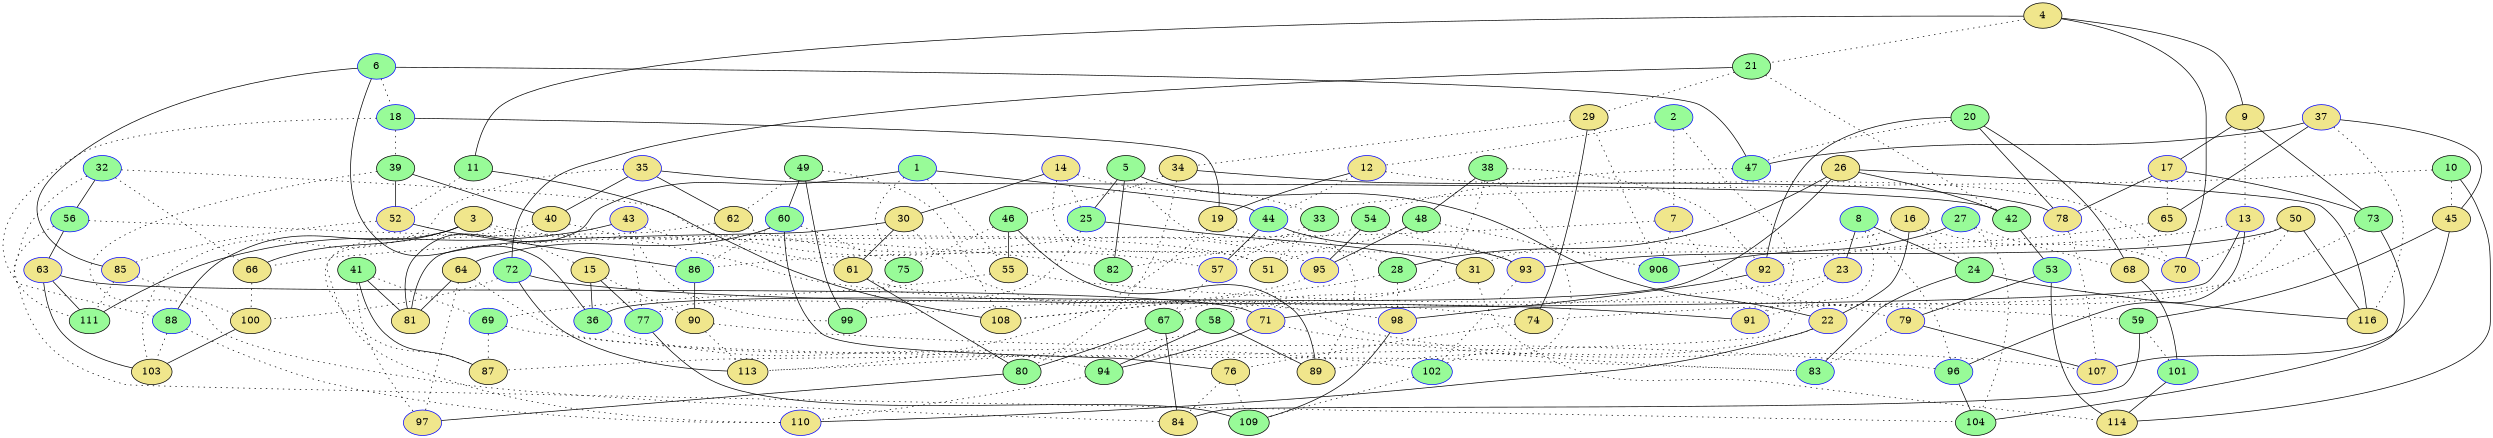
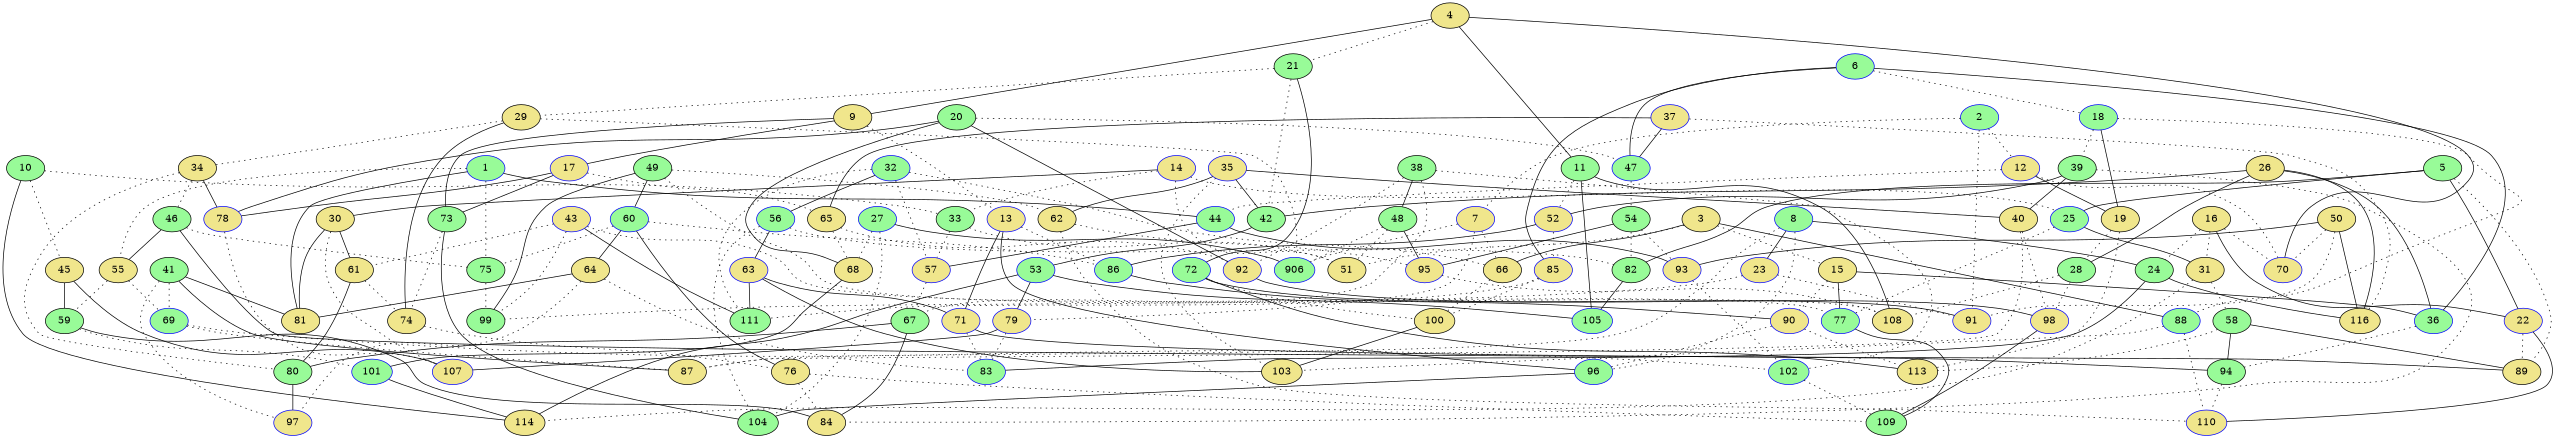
(2440, 137) -> none
(695, 321) -> (1789, 321)
none -> (1592, 321)
